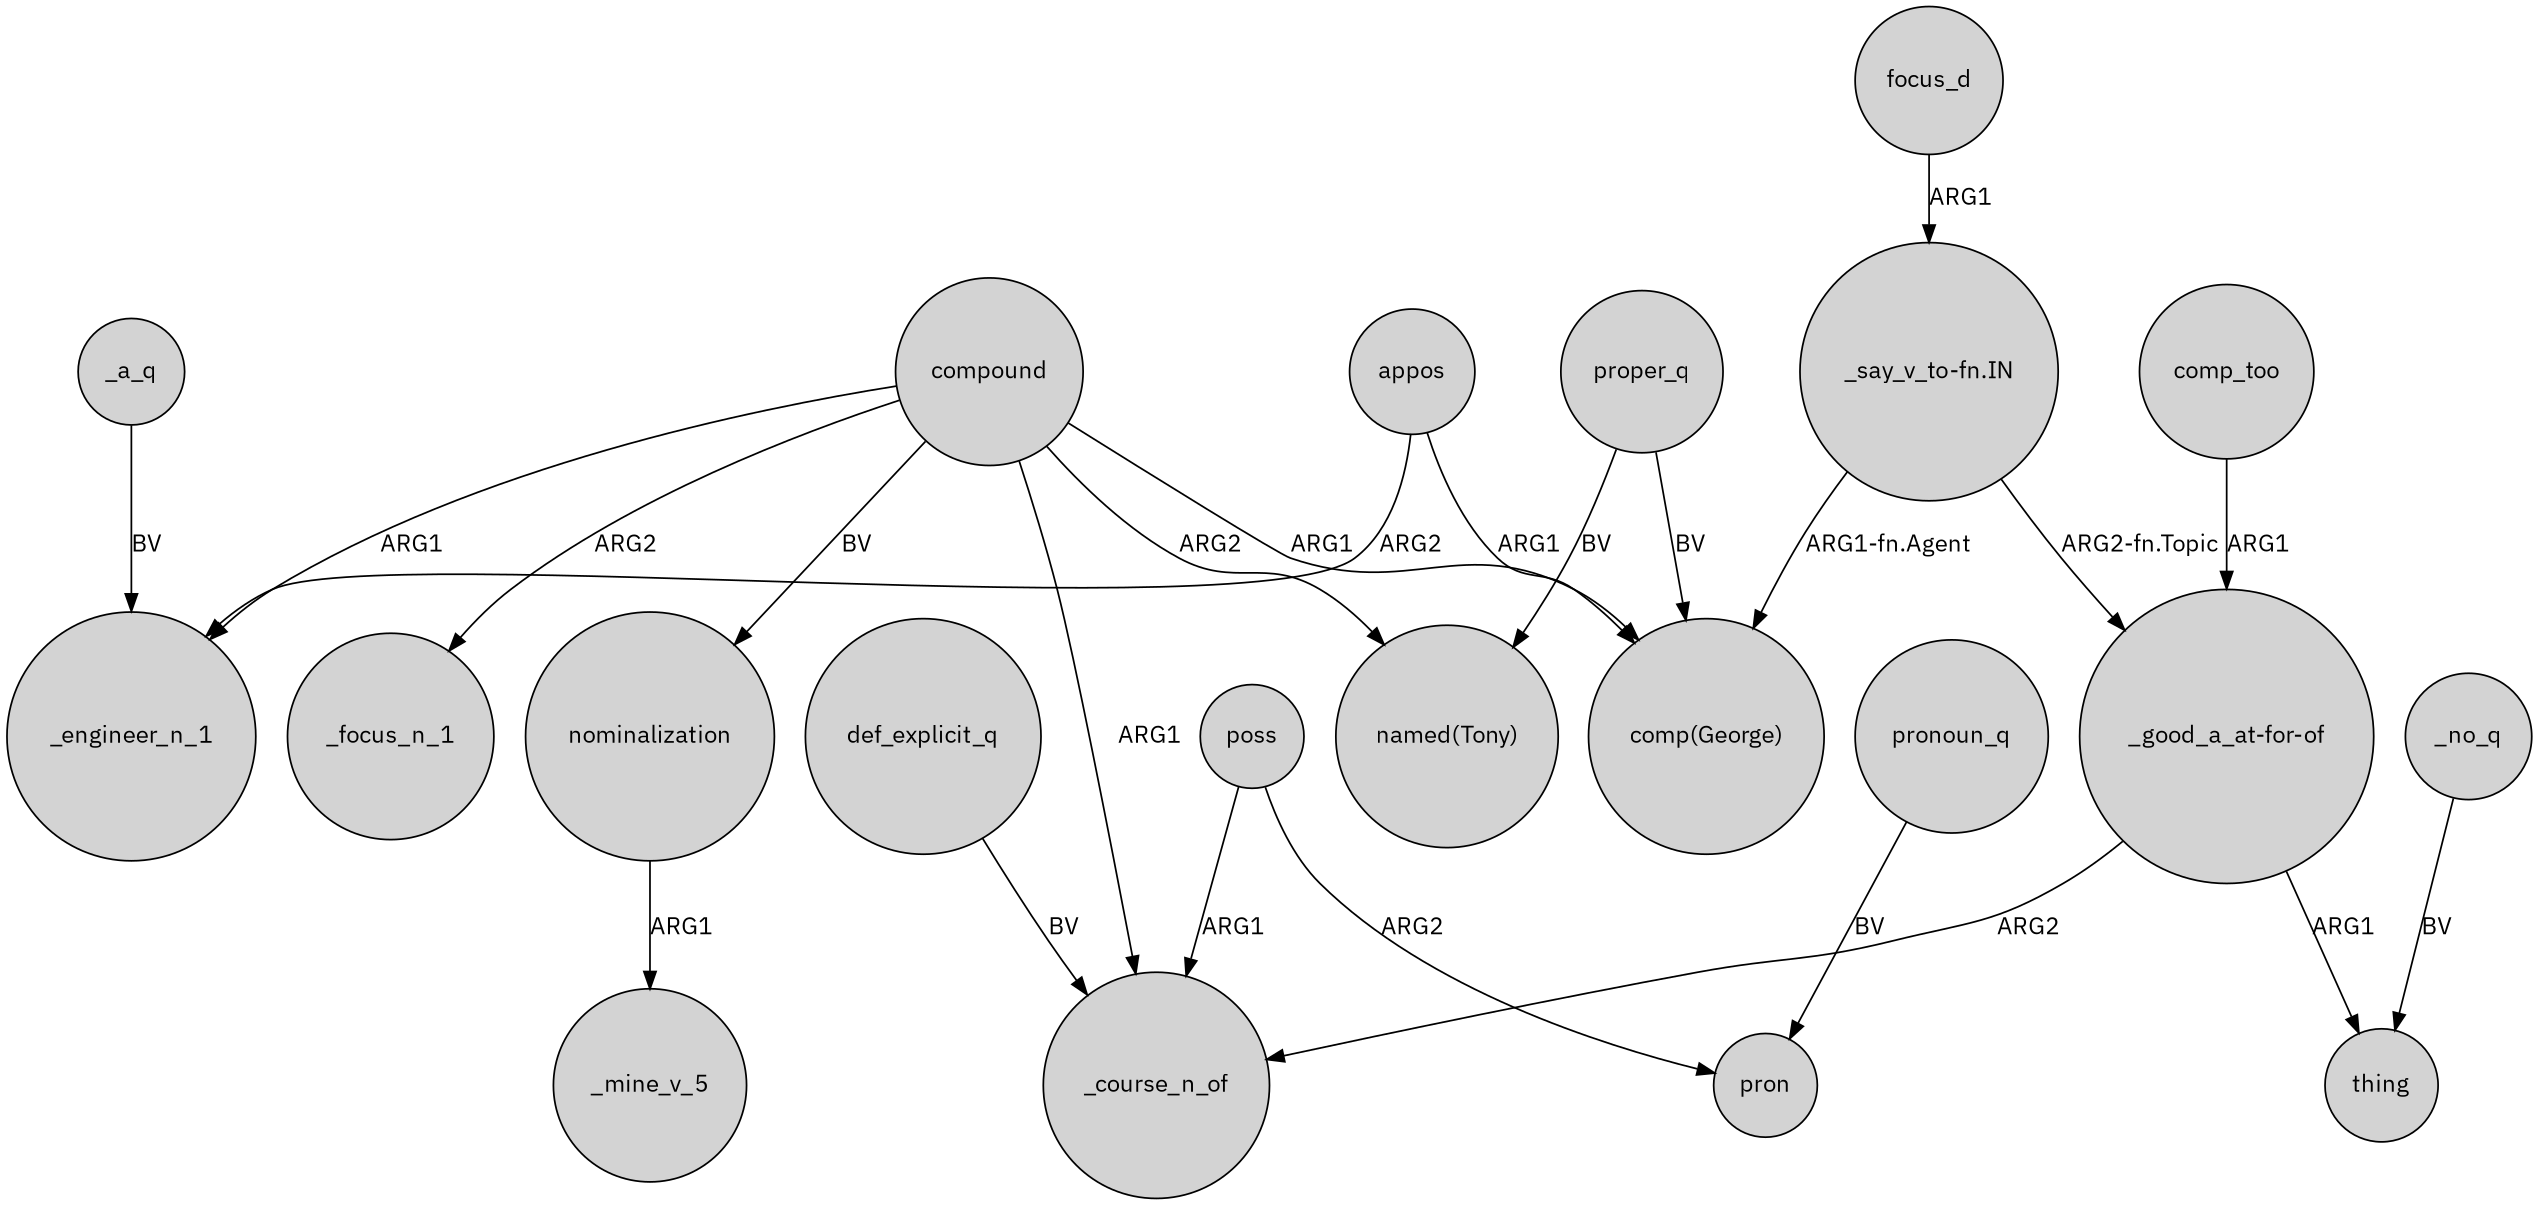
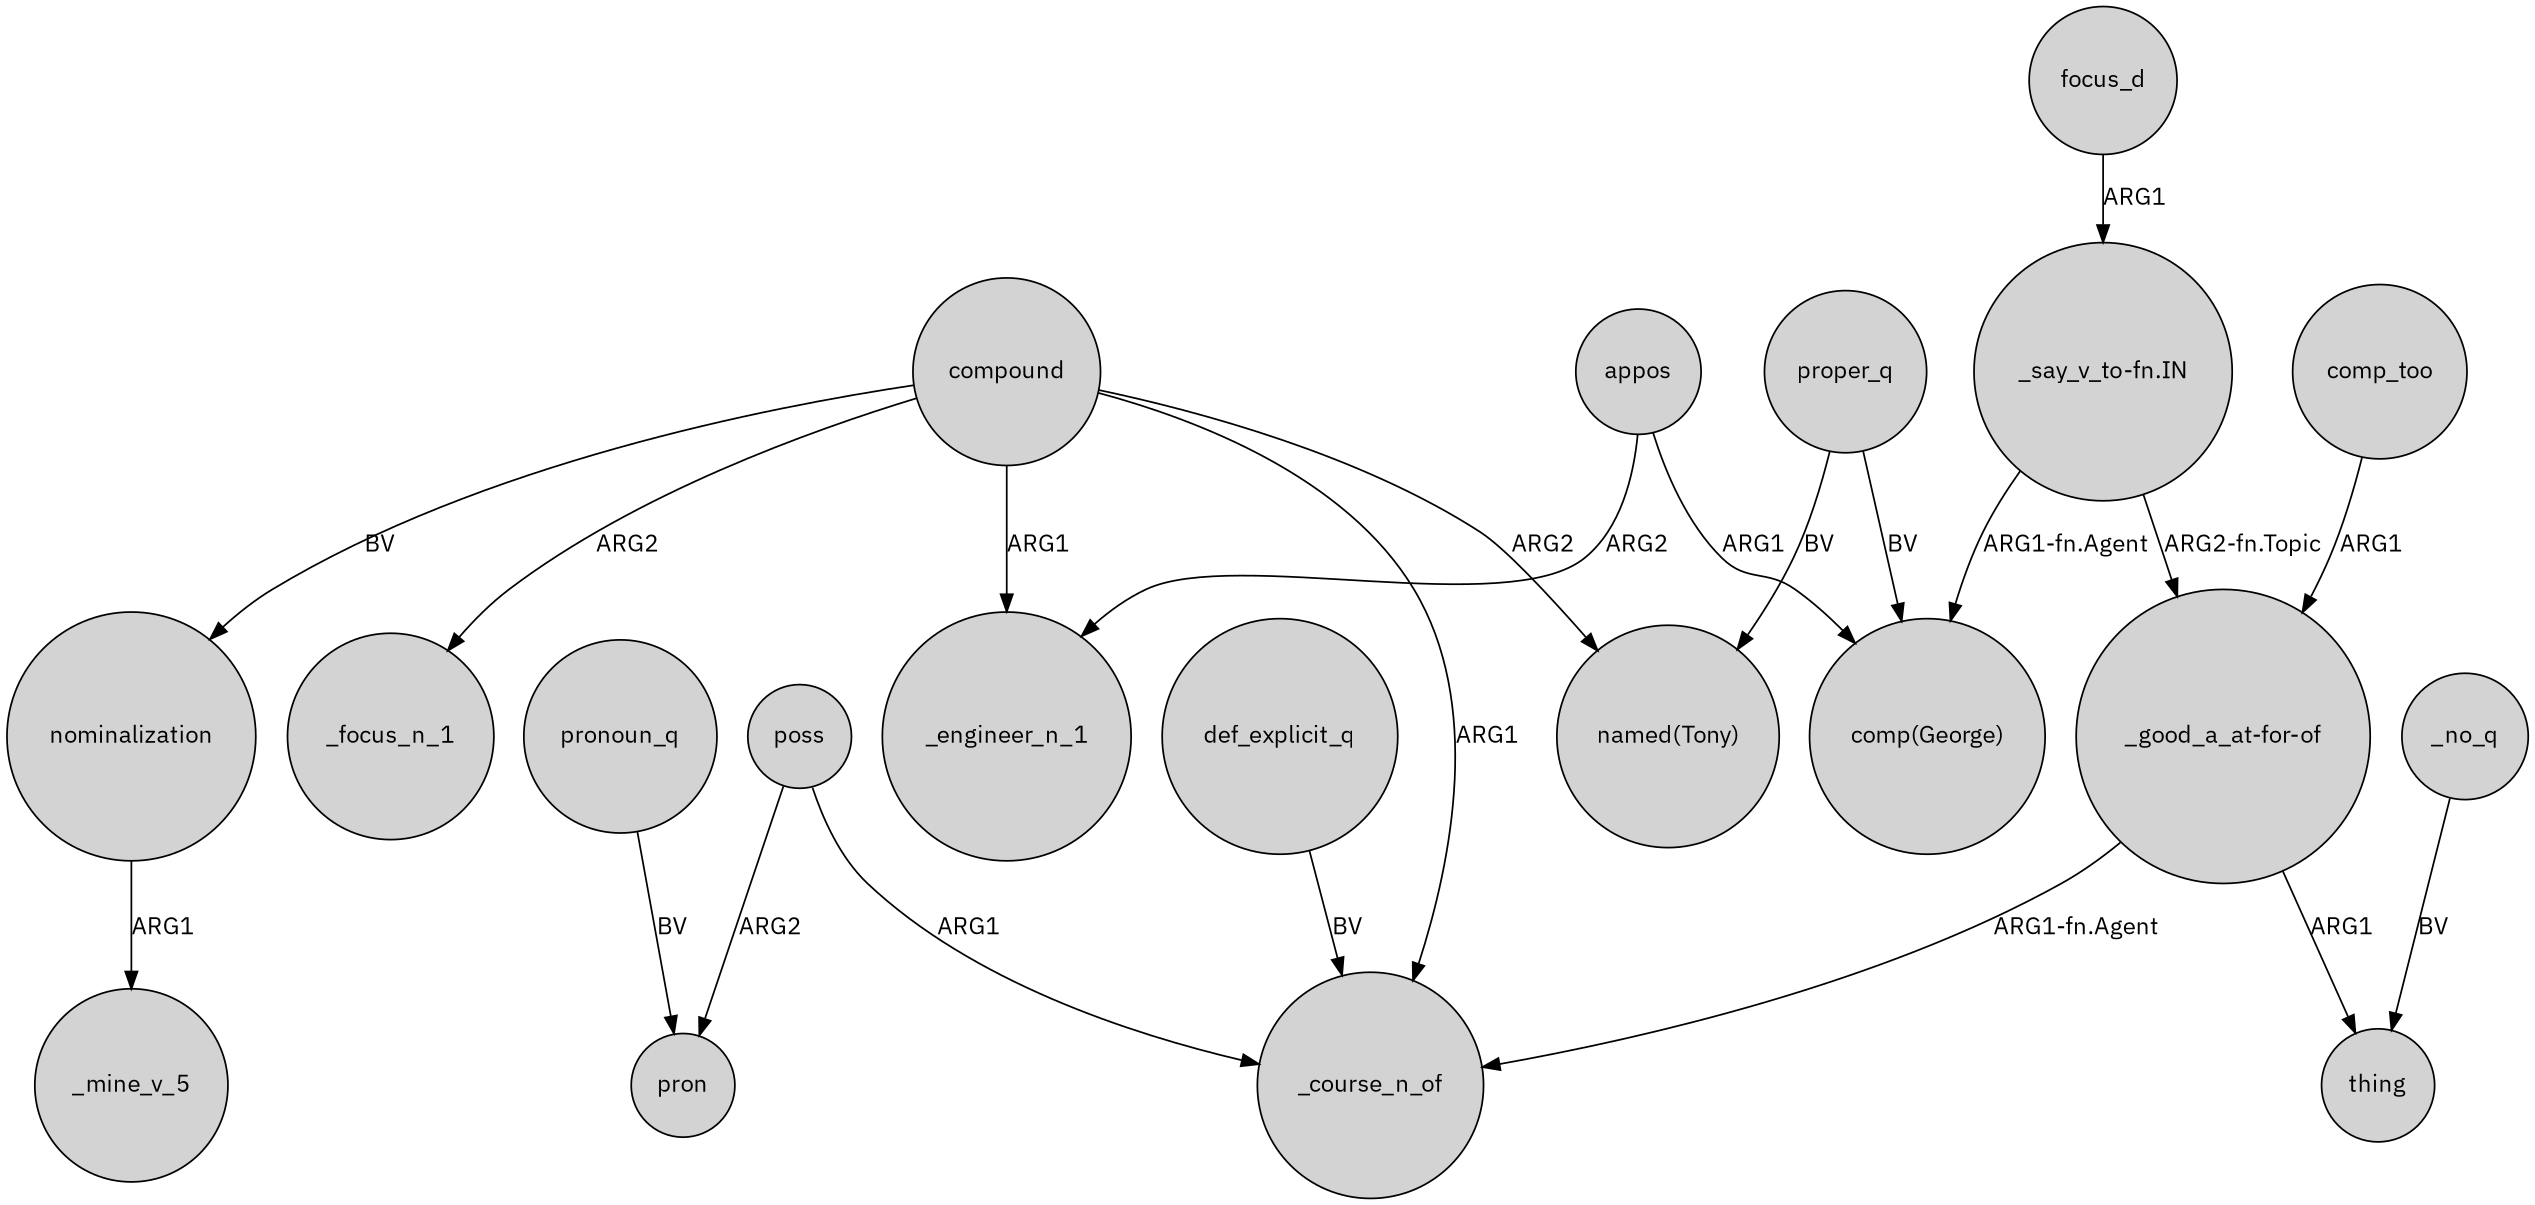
(131, 372) -> none
(1351, 571) -> none
(2029, 928) -> (2077, 928)
